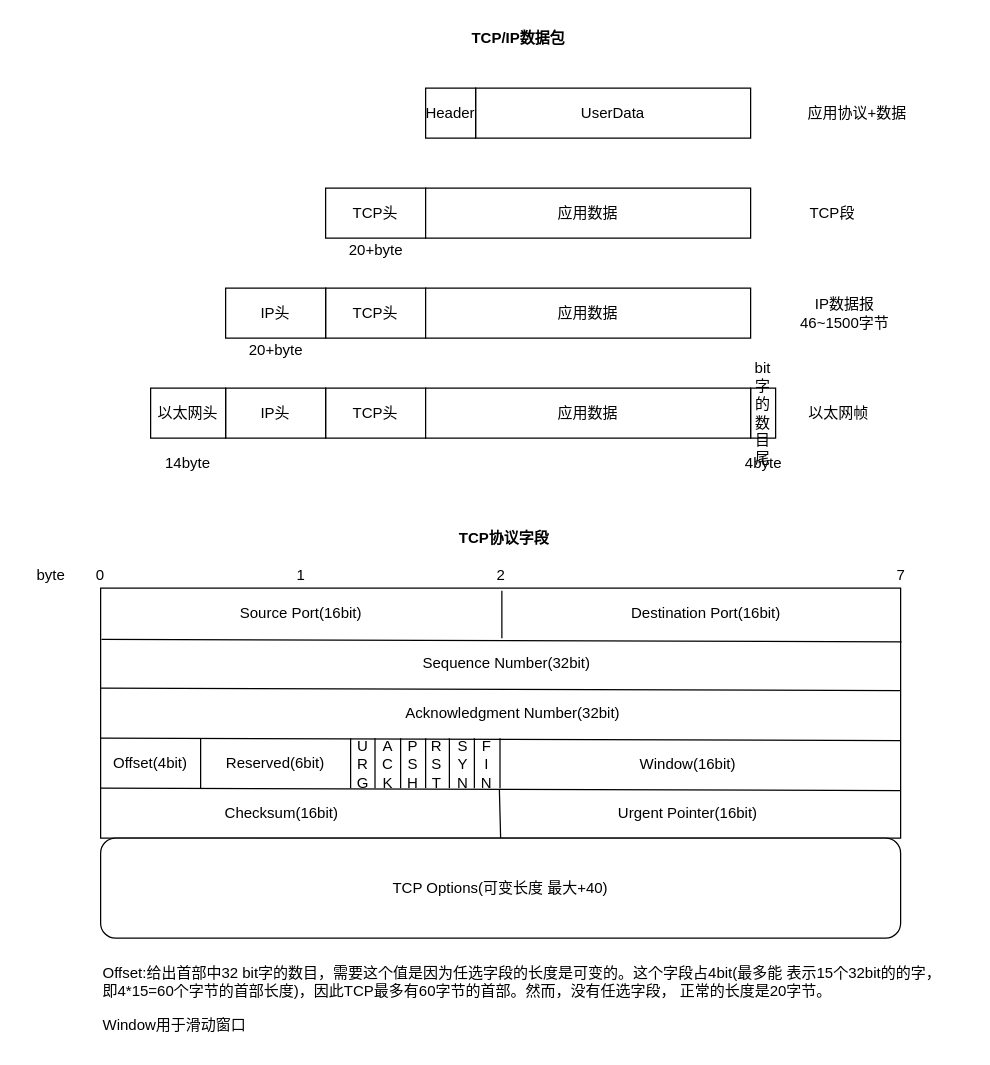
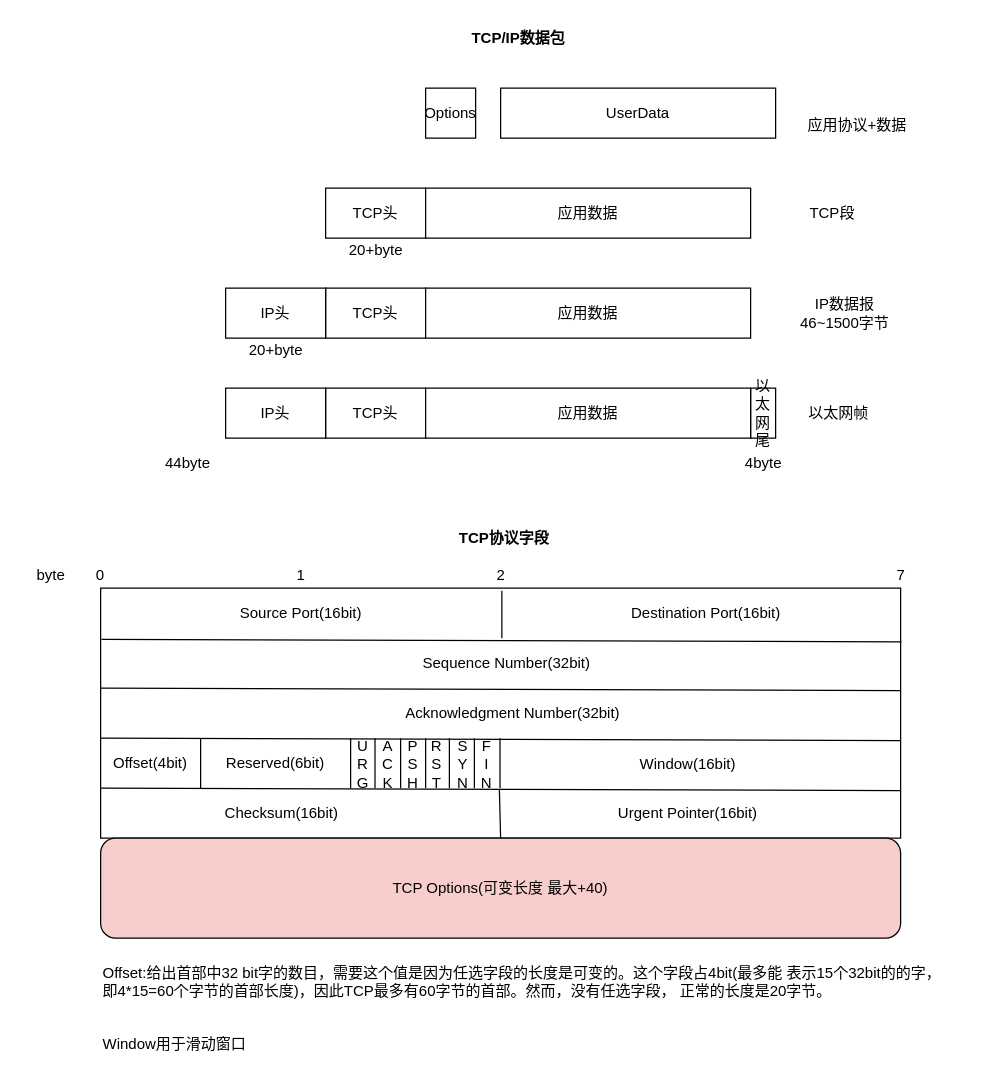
(451, 113) -> (451, 113)
(613, 113) -> (638, 113)
(857, 113) -> (857, 126)
(188, 413) -> none
(763, 413) -> (763, 413)
(188, 463) -> (188, 463)
(501, 888) -> (501, 888)
(194, 1026) -> (194, 1044)
